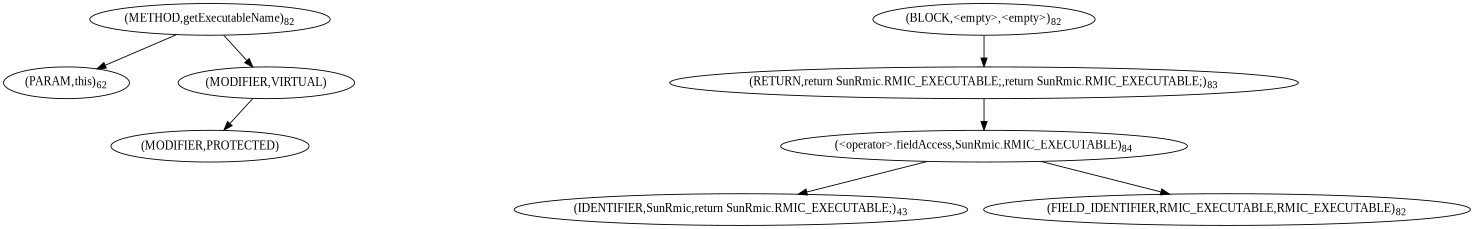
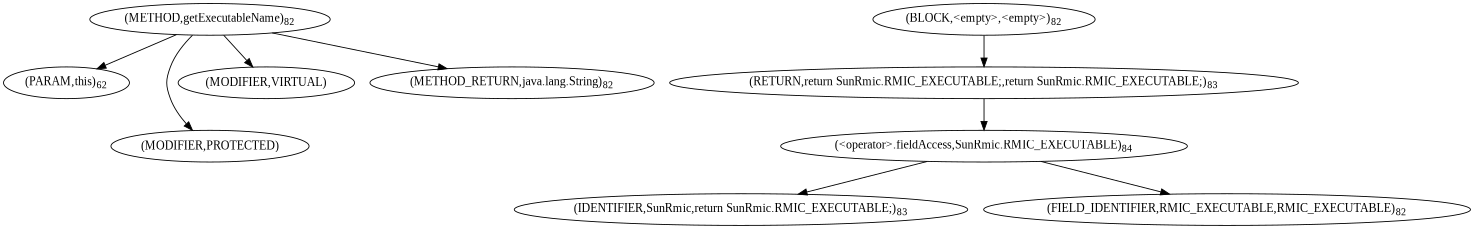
none -> (512, 83)
(241, 111) -> (167, 78)
(903, 208) -> (903, 208)
